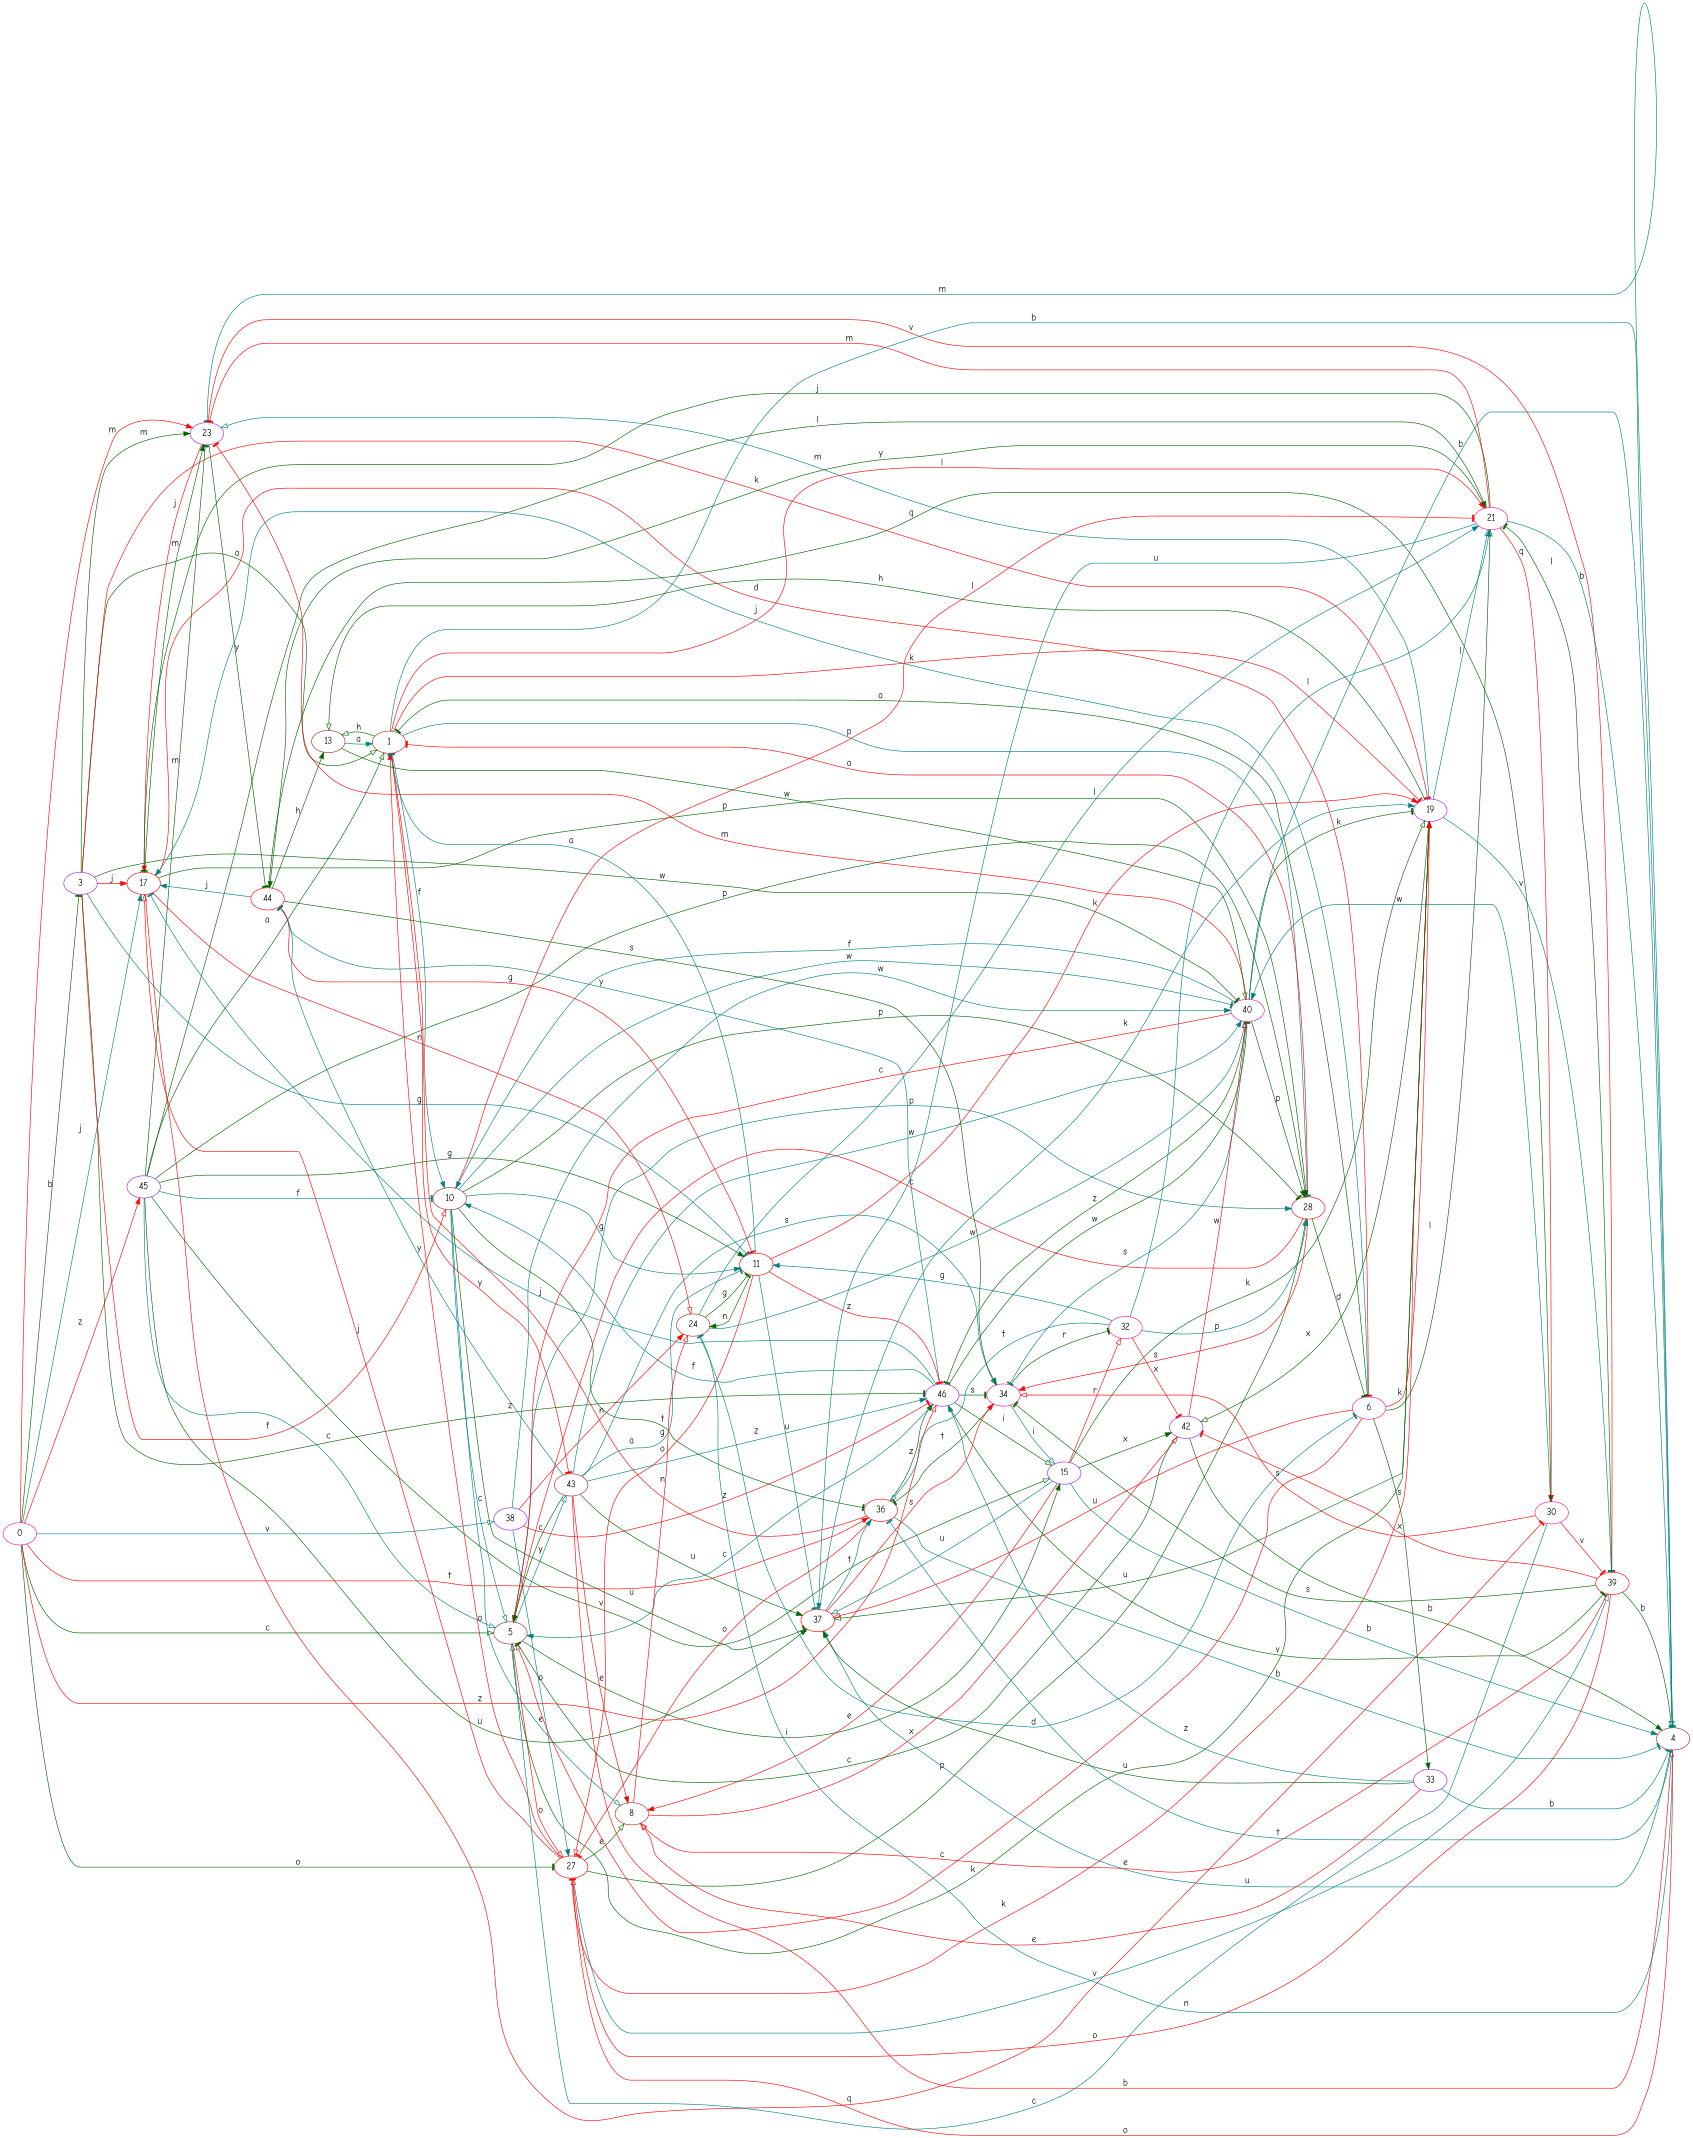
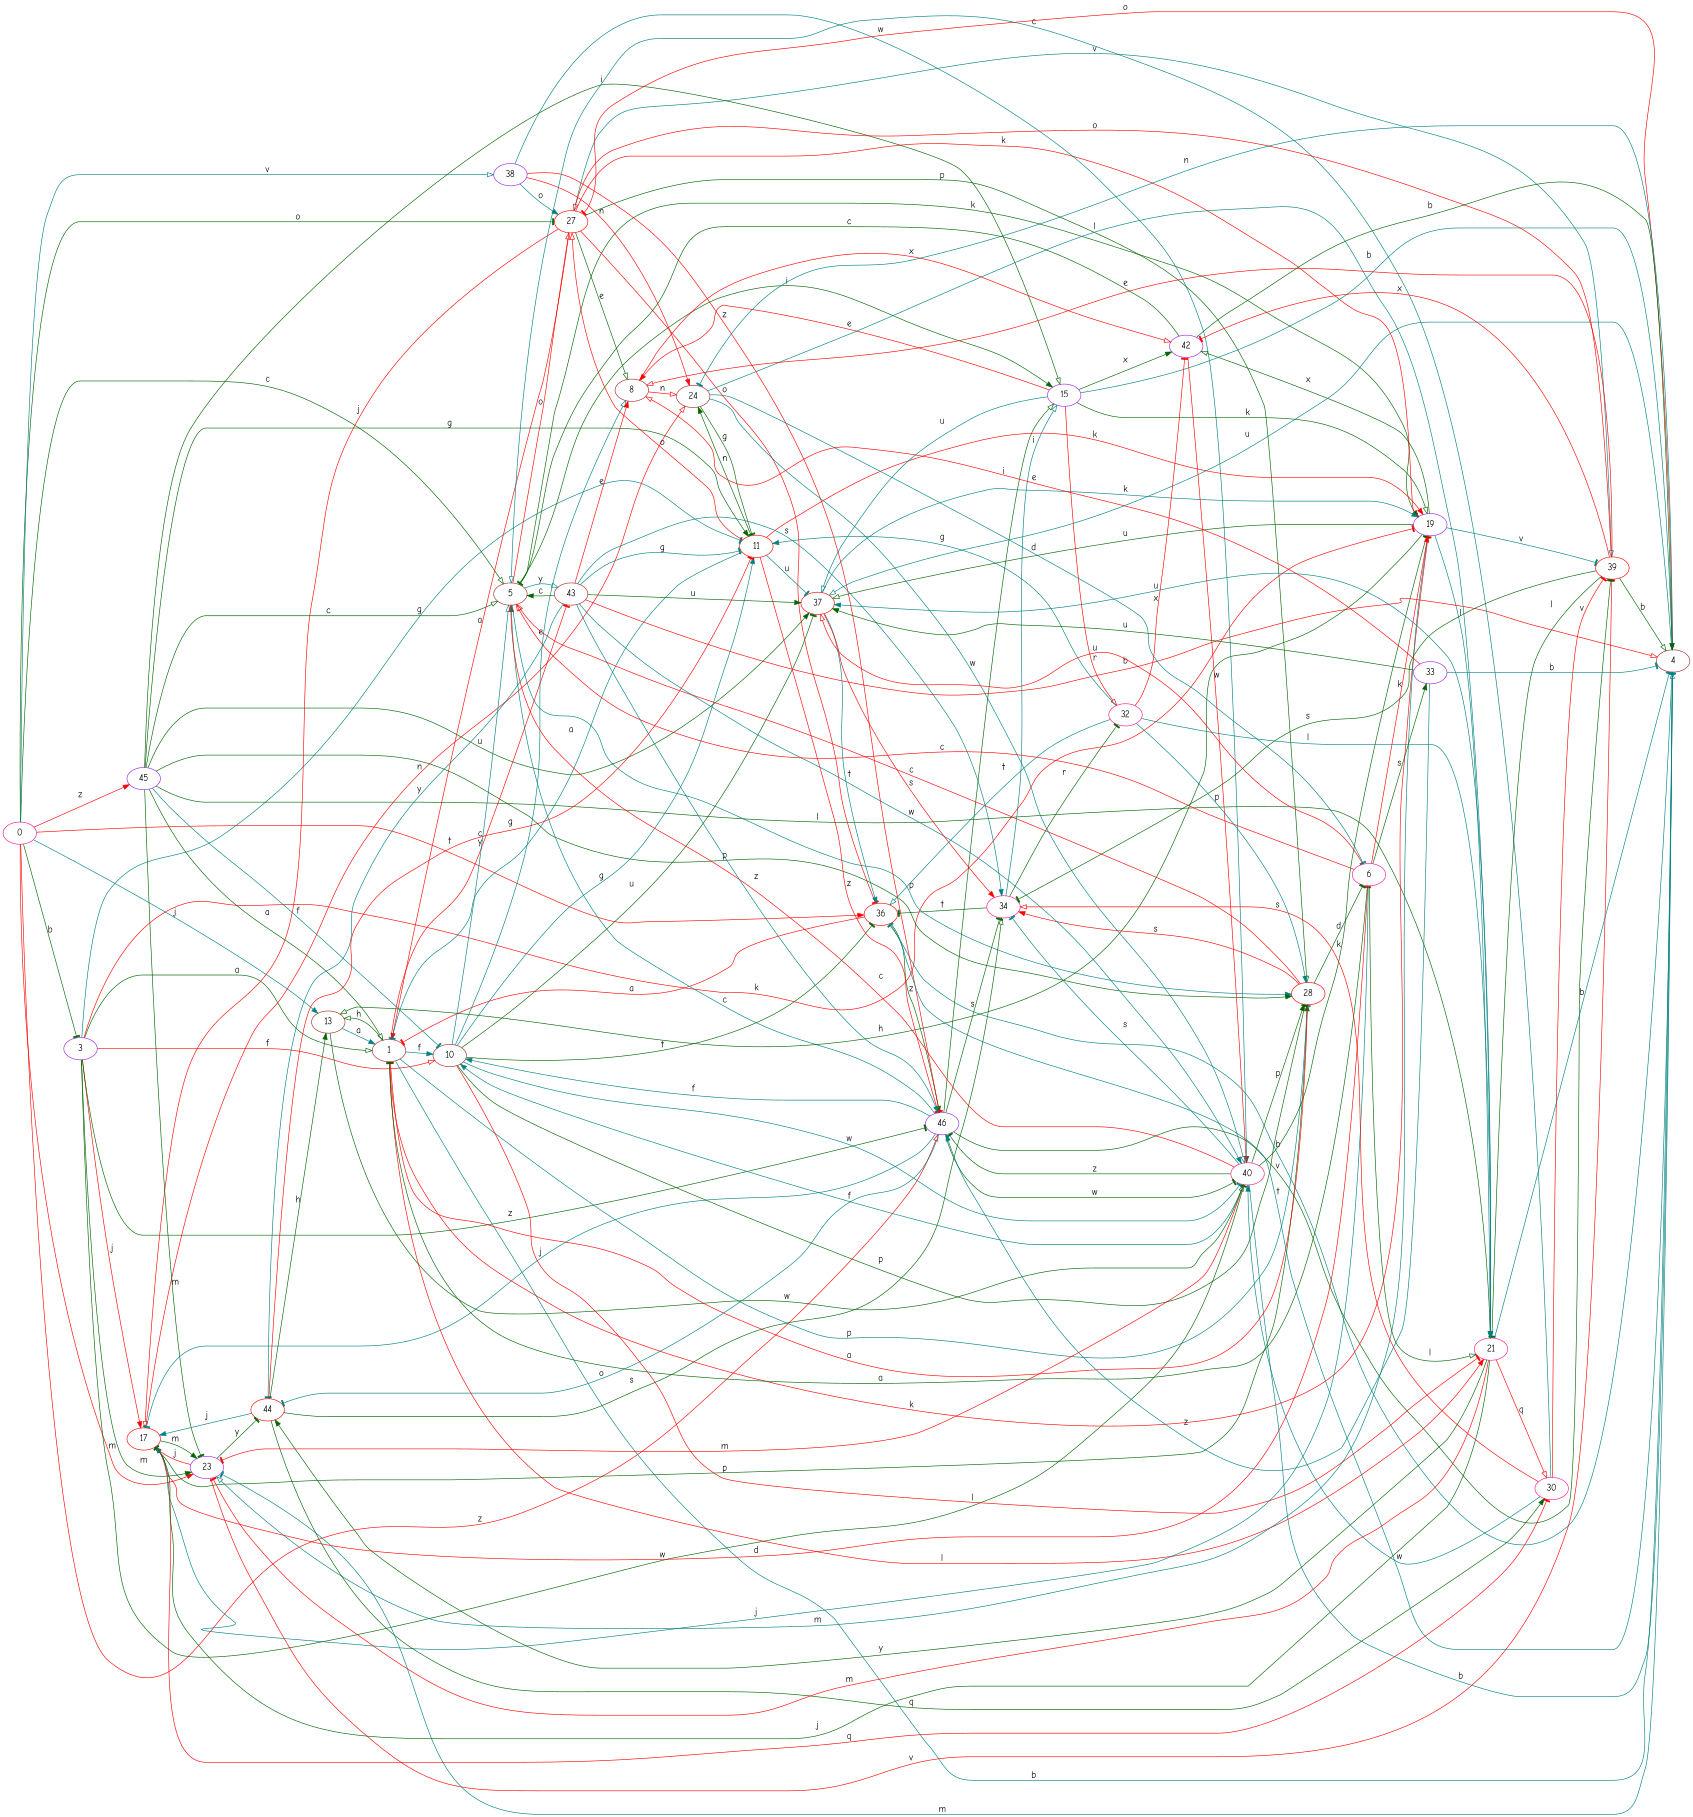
(601, 982) -> (601, 1374)
(81, 1212) -> (177, 919)
(271, 1416) -> (266, 616)
(601, 1603) -> (601, 80)
(701, 1665) -> (798, 533)
